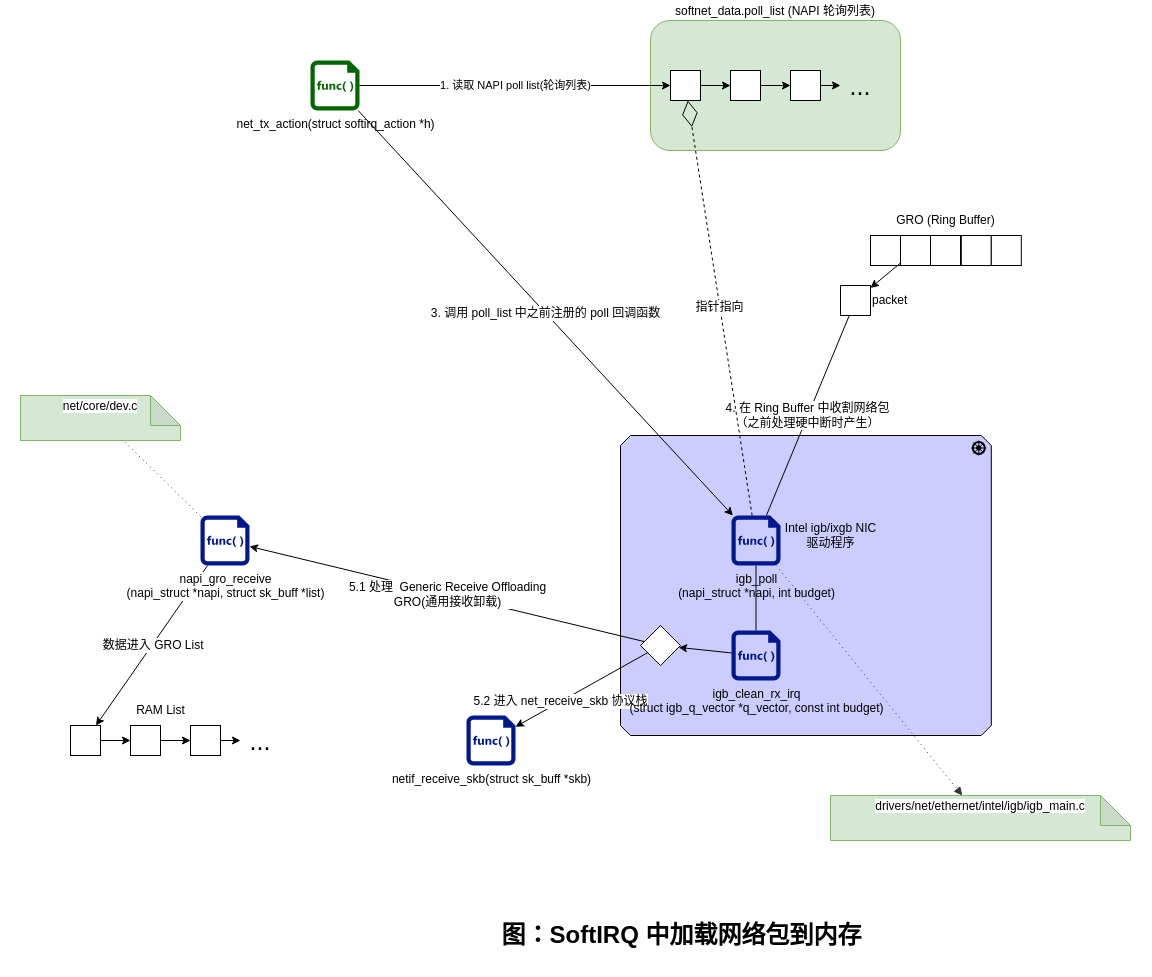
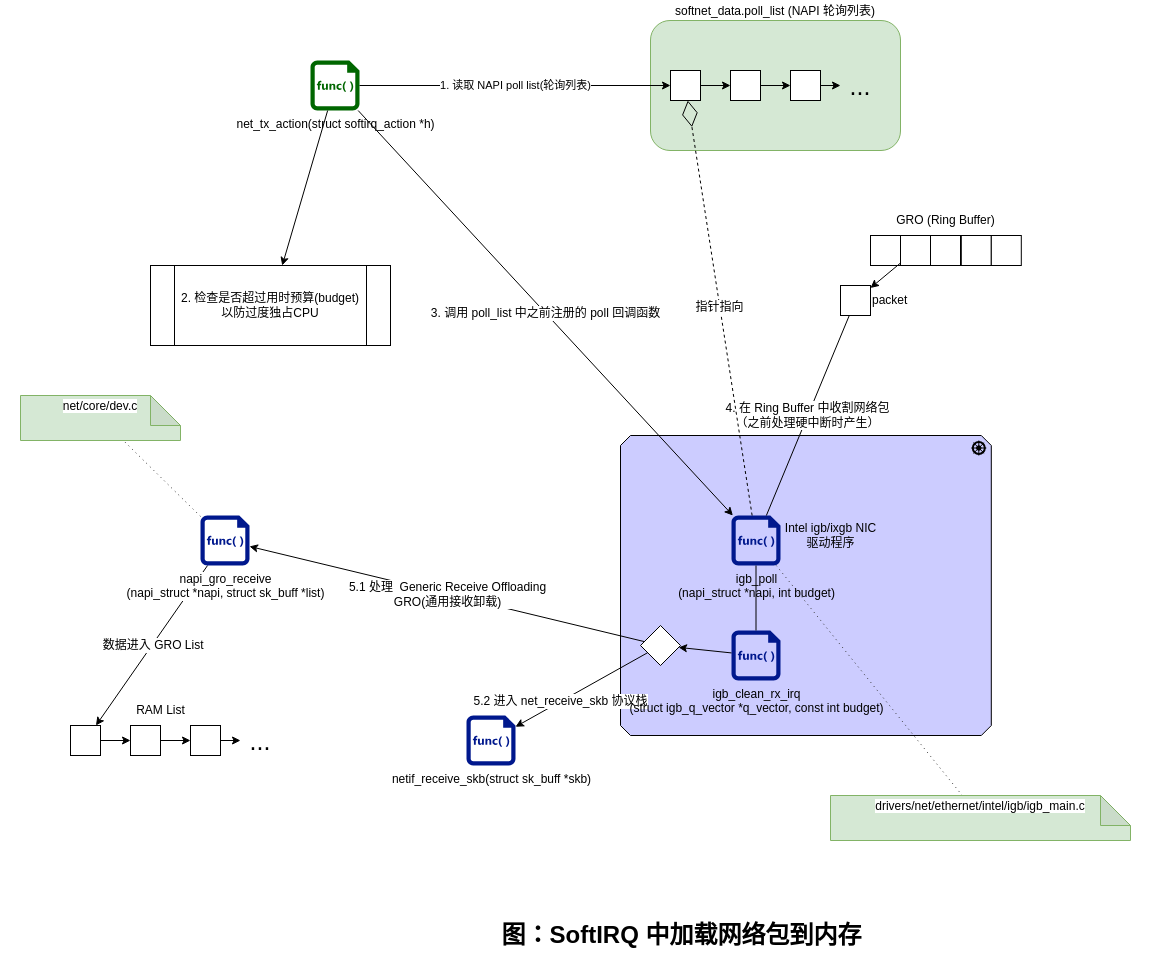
none -> (306, 184)
none -> (271, 306)
(956, 788) -> (959, 791)
